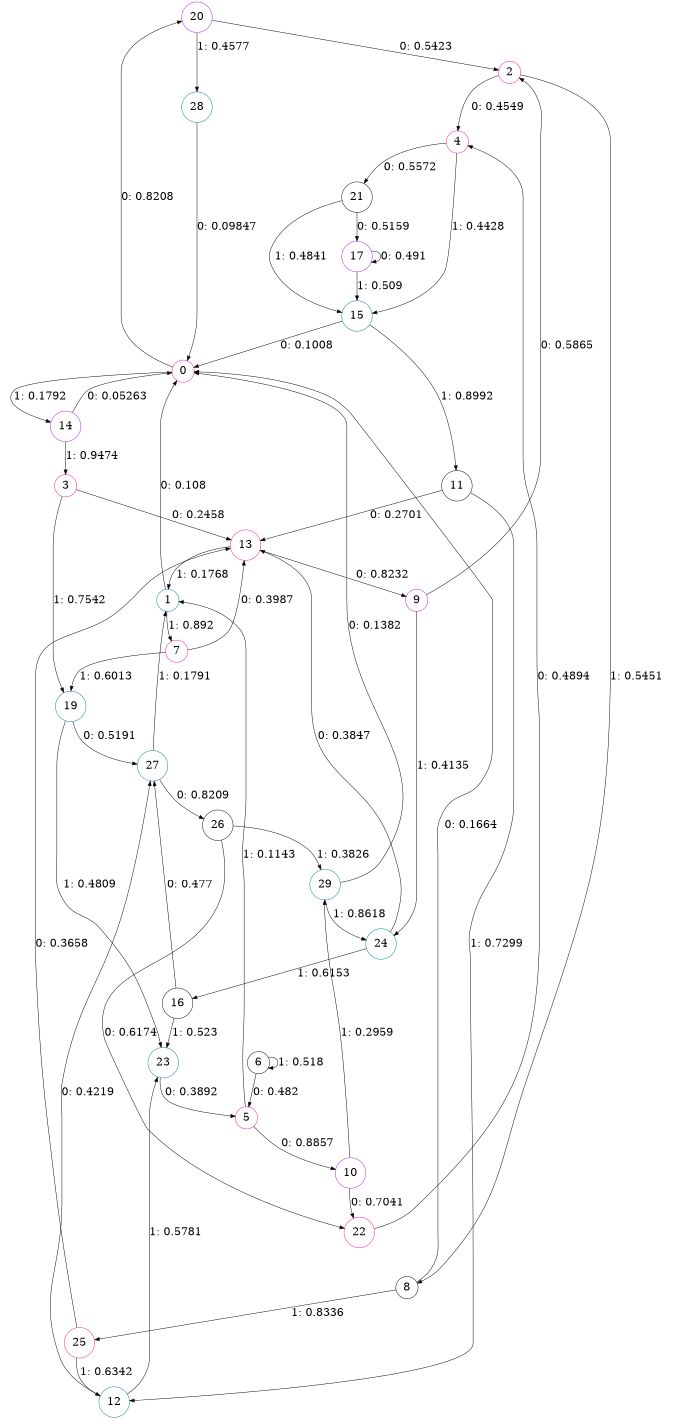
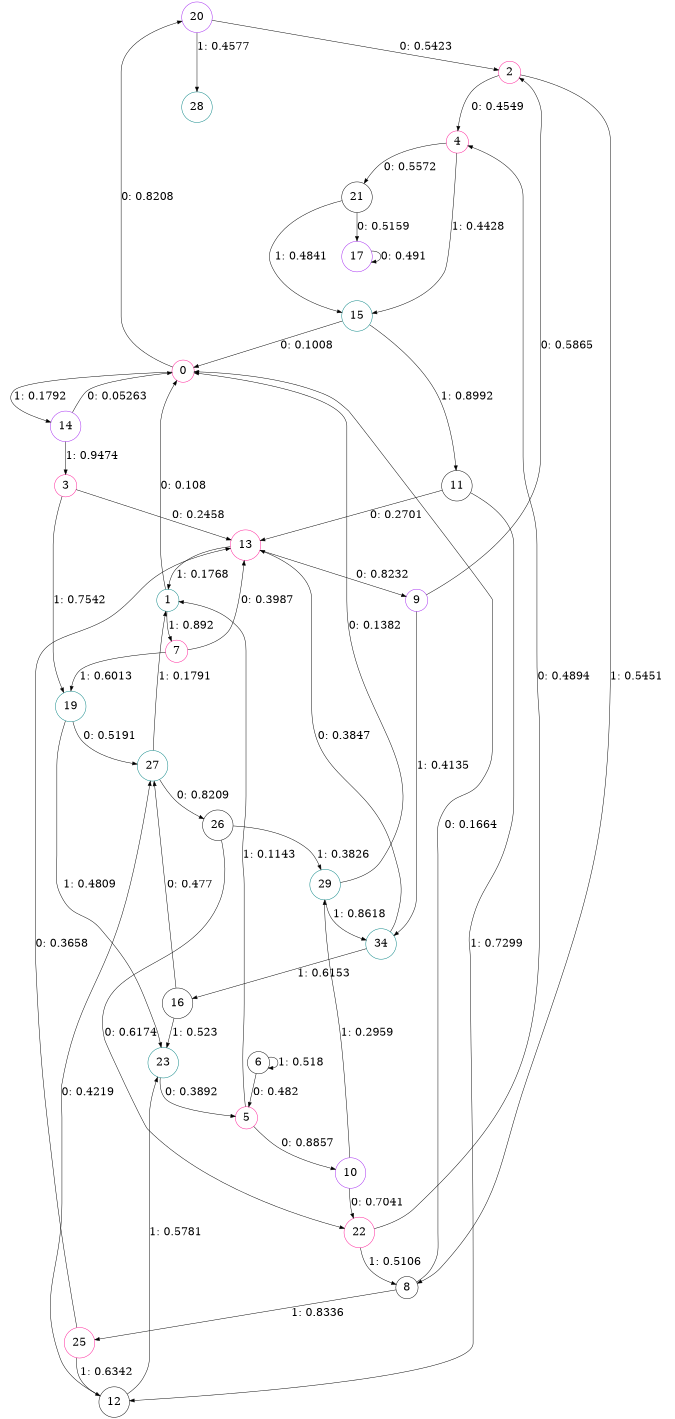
(197, 240) -> none
(357, 284) -> none
(381, 944) -> (381, 944)
none -> (370, 1270)
(114, 1402) -> (114, 1402)
